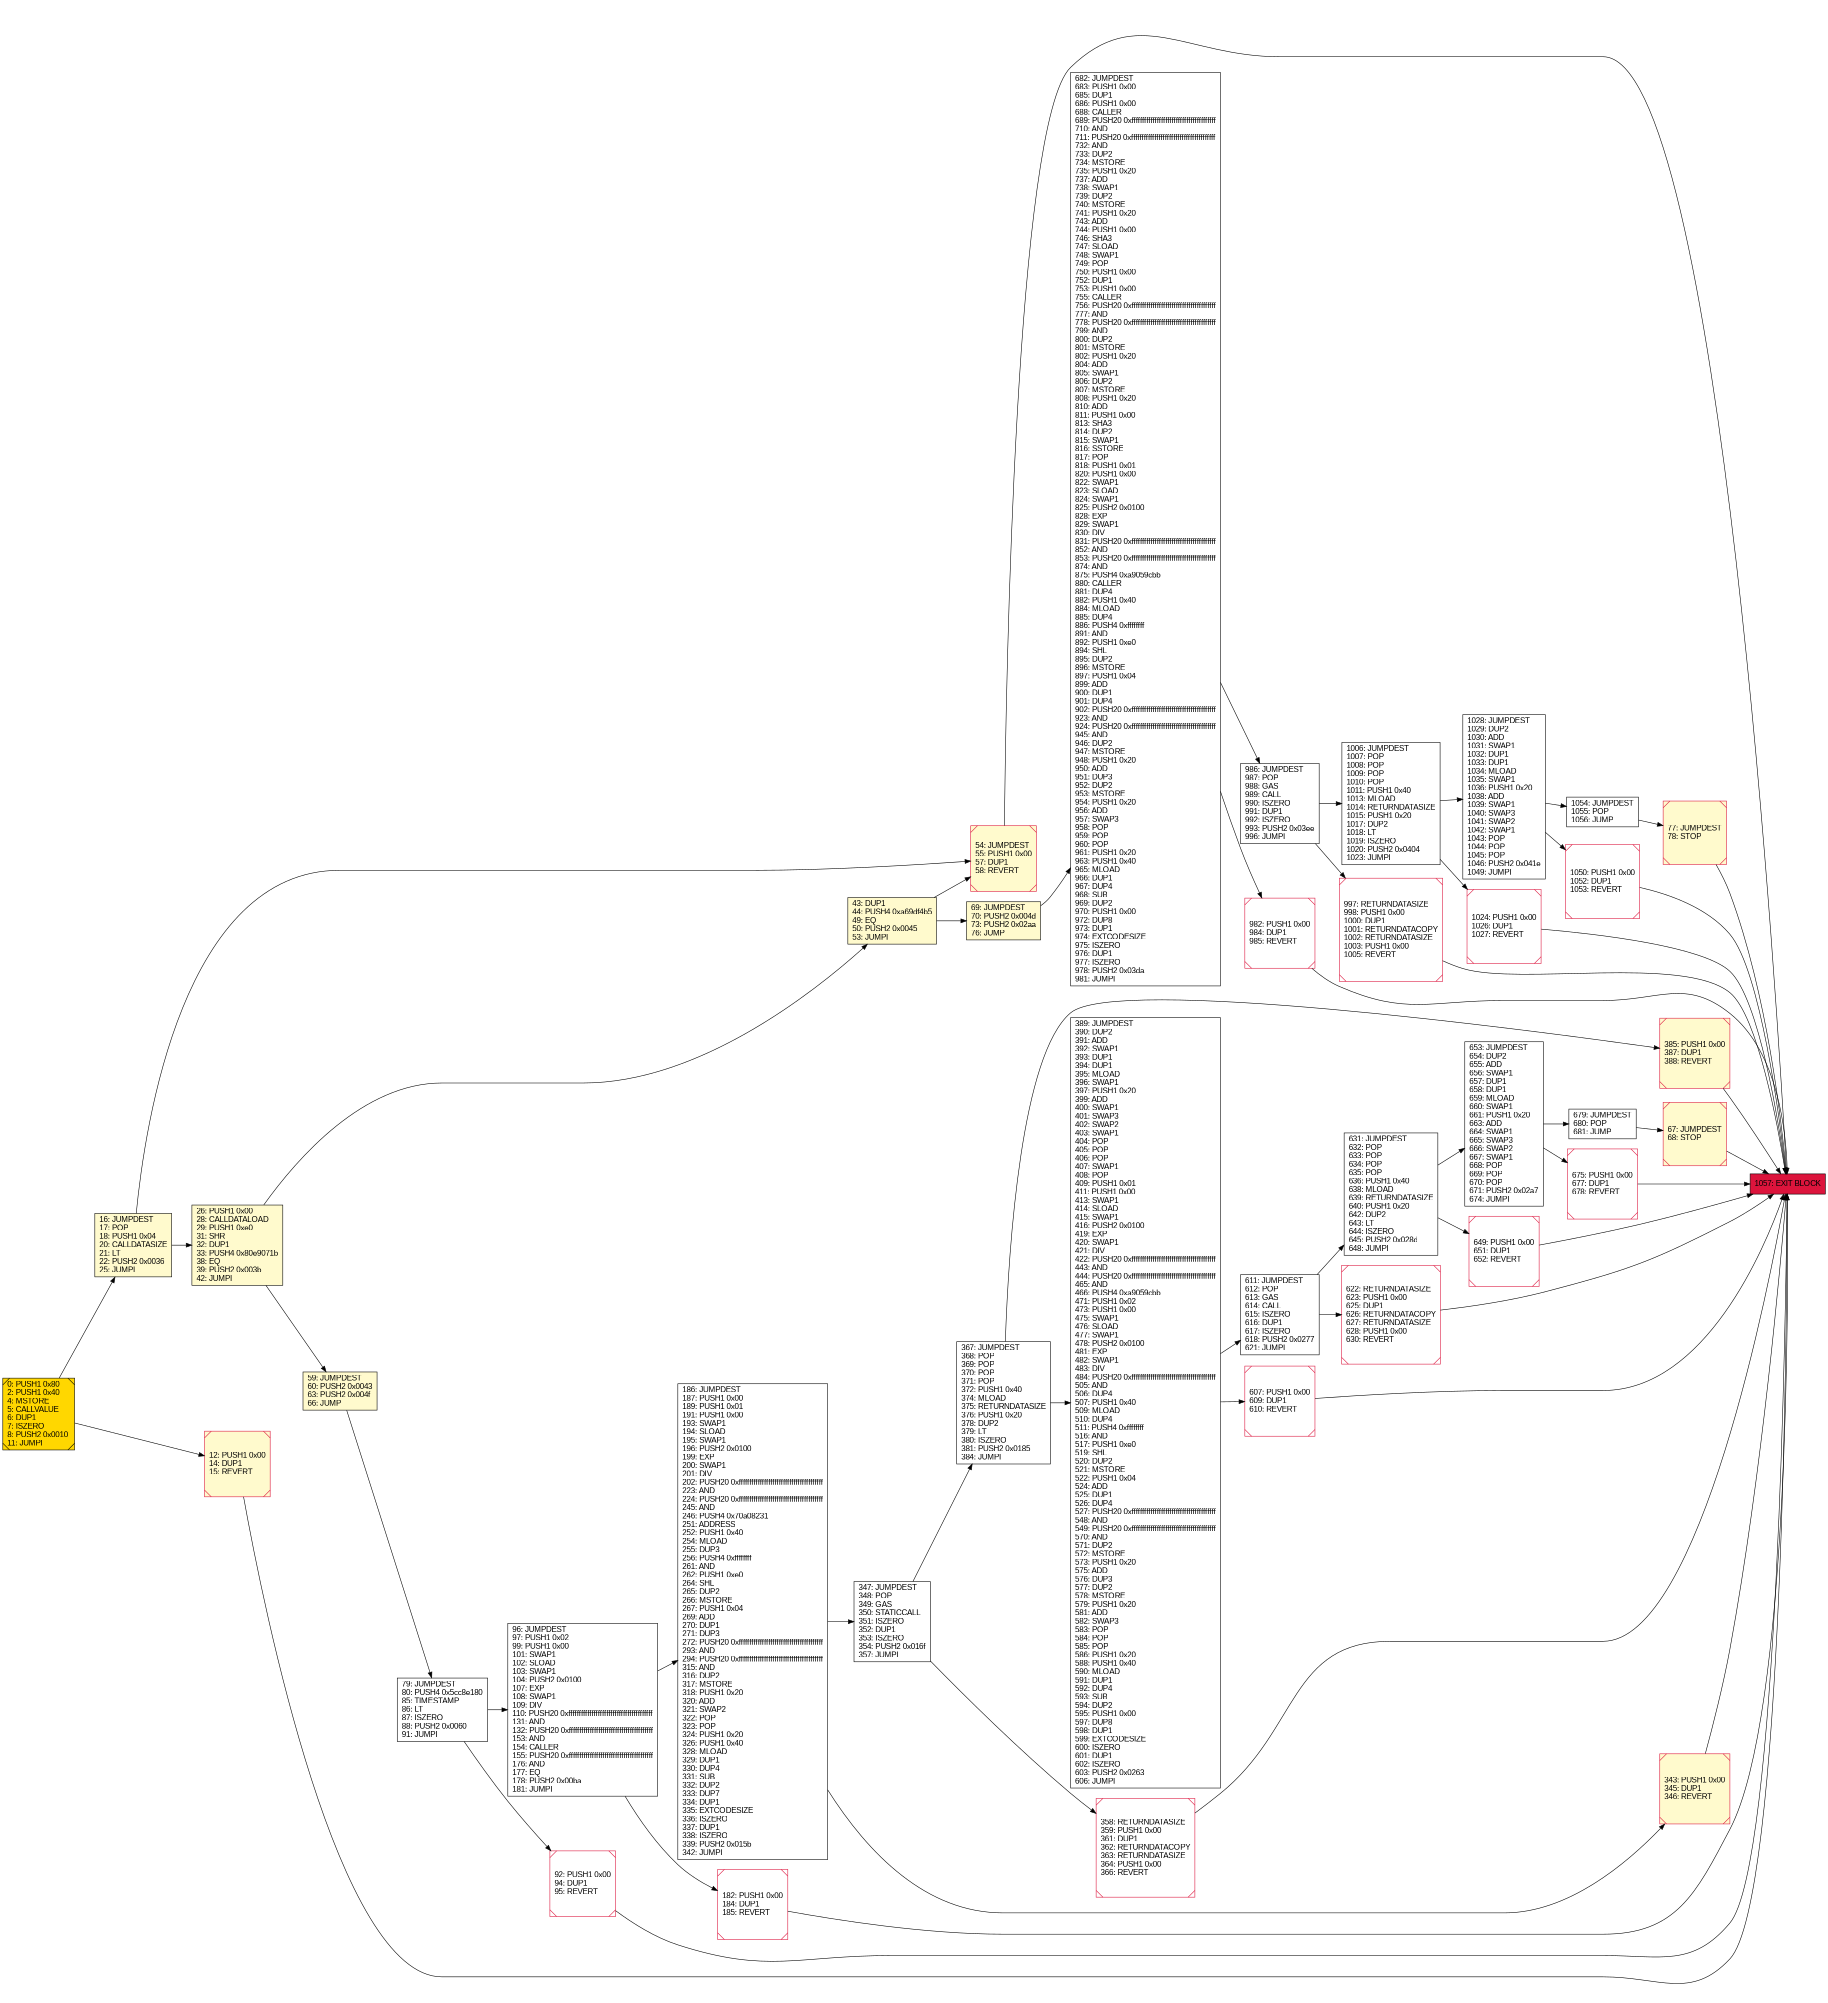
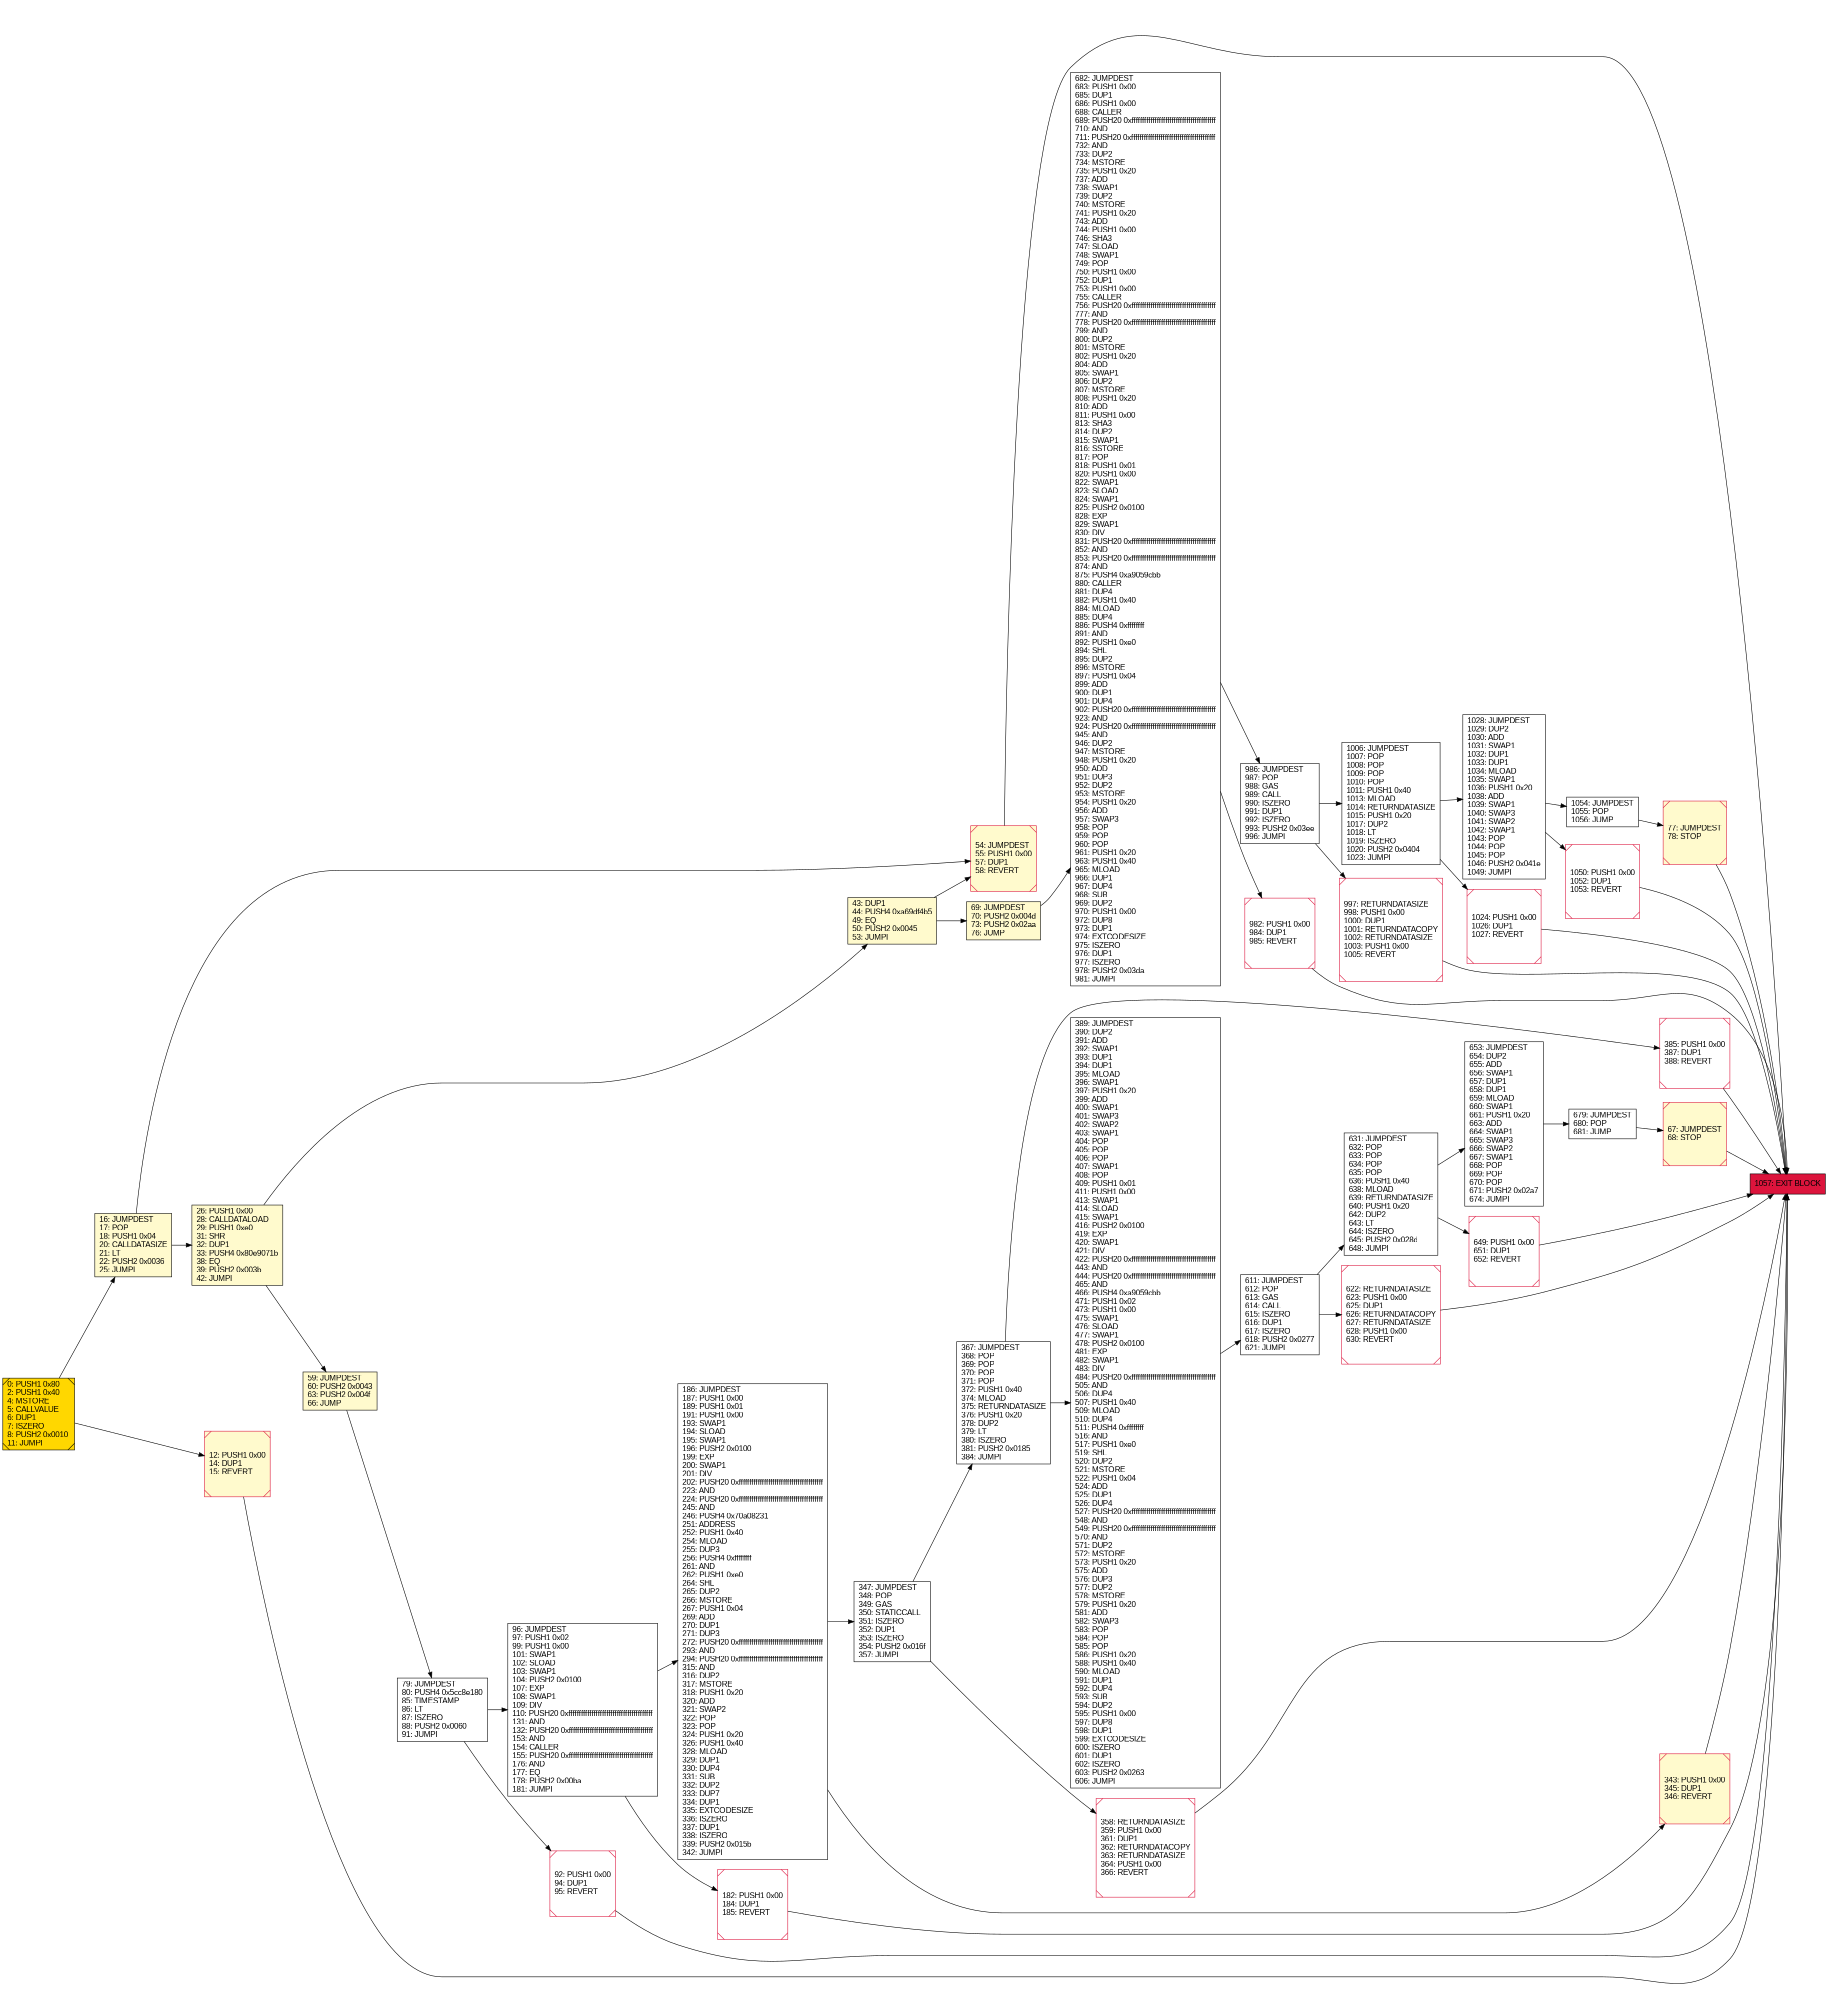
(1695, 1053) -> (1695, 1053)
(1603, 1184) -> none
(1280, 1401) -> none
